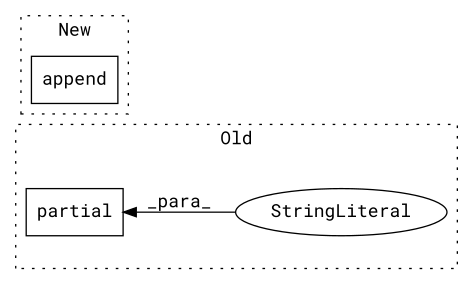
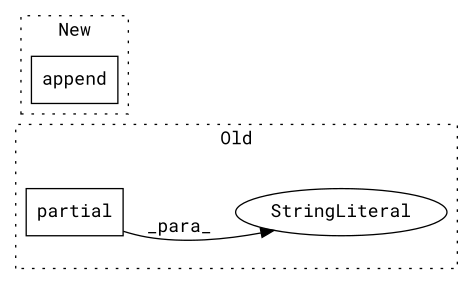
(186, 212) -> (192, 240)
